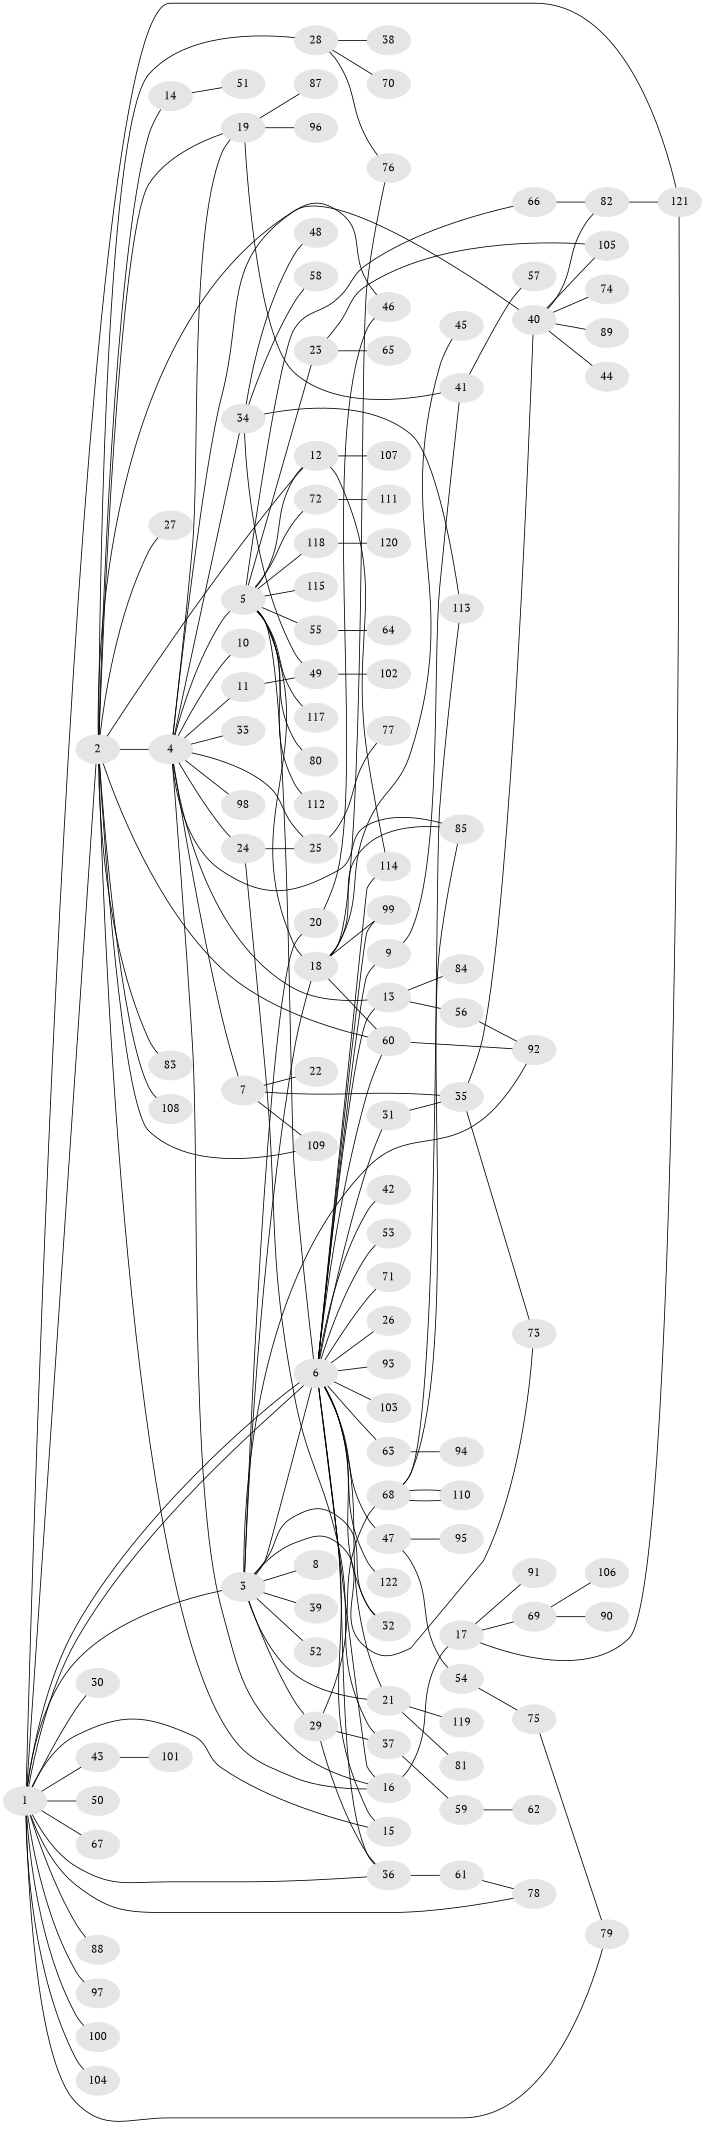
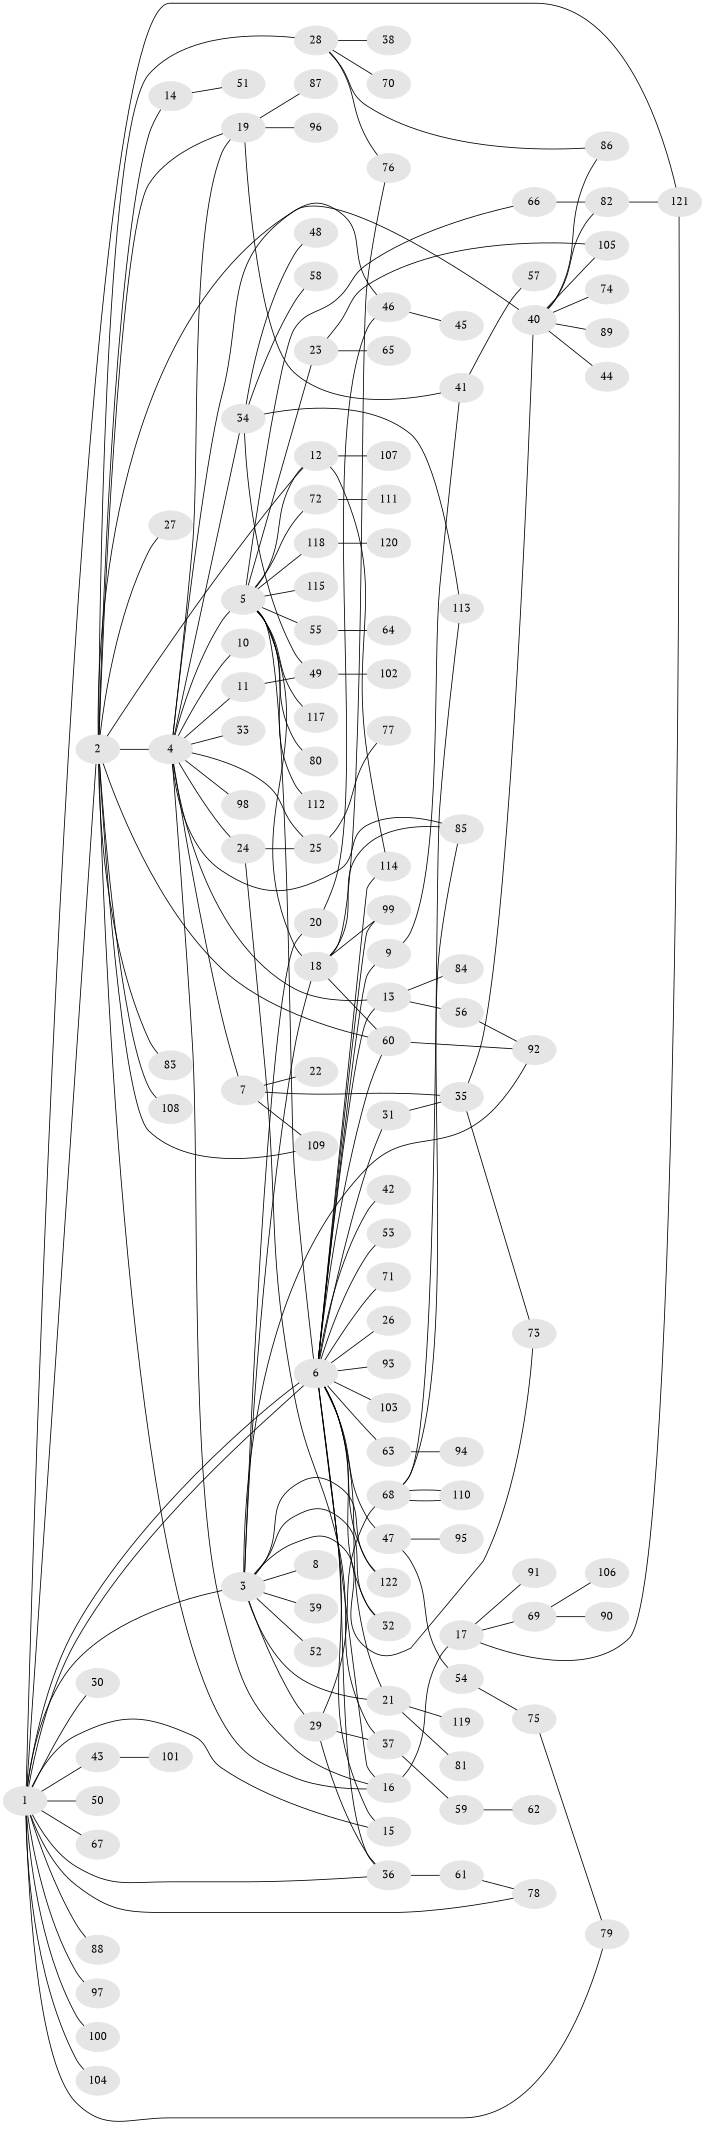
none -> (607, 146)
(429, 656) -> (425, 317)
(287, 1482) -> (308, 1479)
